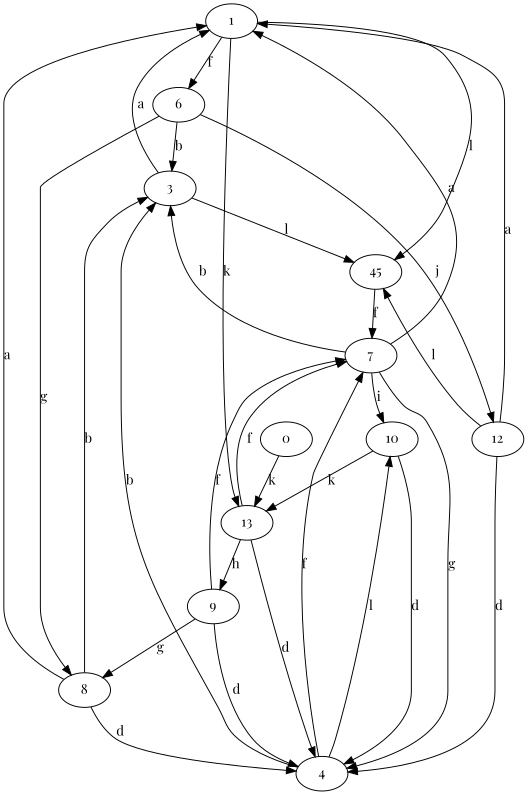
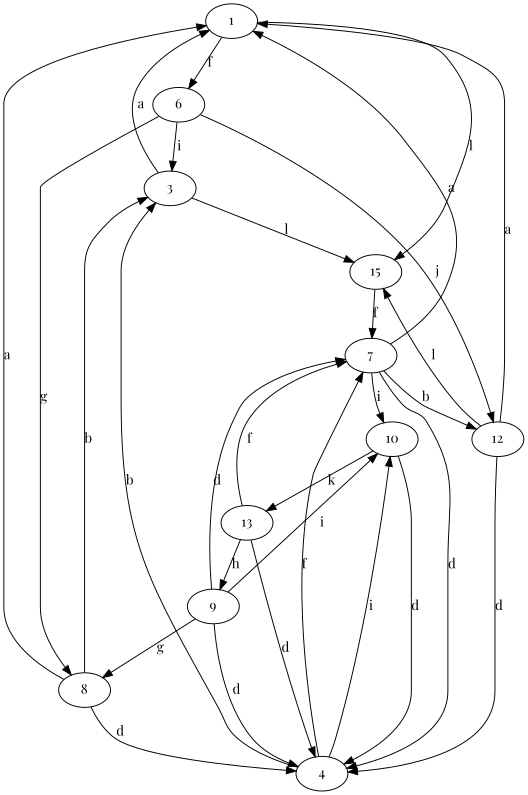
(179, 147) -> (179, 147)
(223, 268) -> none
(376, 272) -> (376, 272)
(231, 315) -> (422, 404)
(286, 439) -> none
(218, 481) -> (218, 481)
none -> (299, 526)
(452, 565) -> (452, 565)
(371, 606) -> (371, 606)
